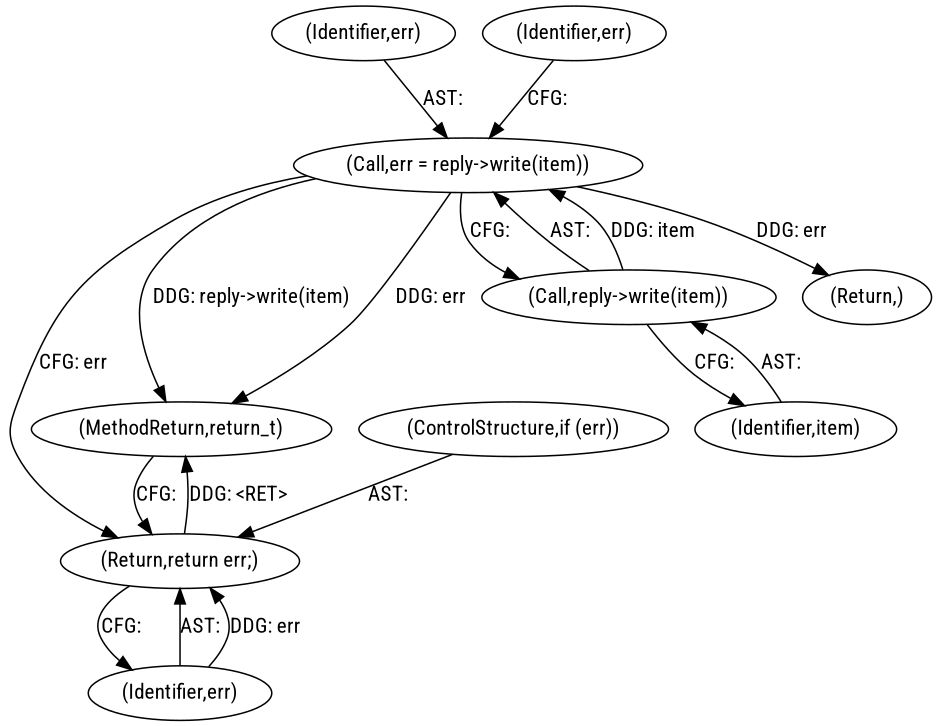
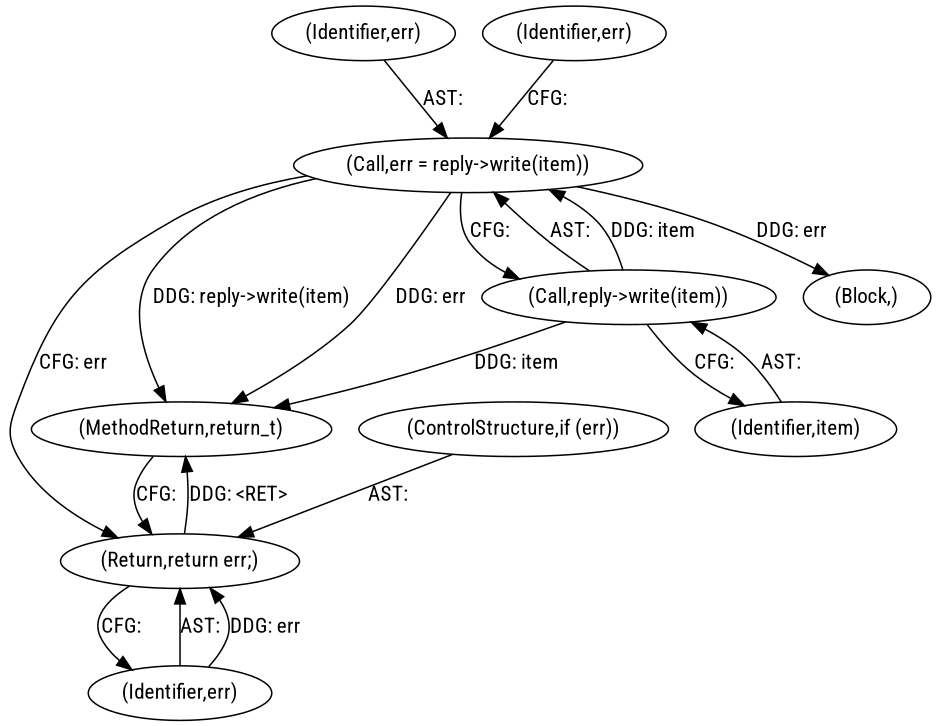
(867, 297) -> (867, 297)
none -> (429, 367)
